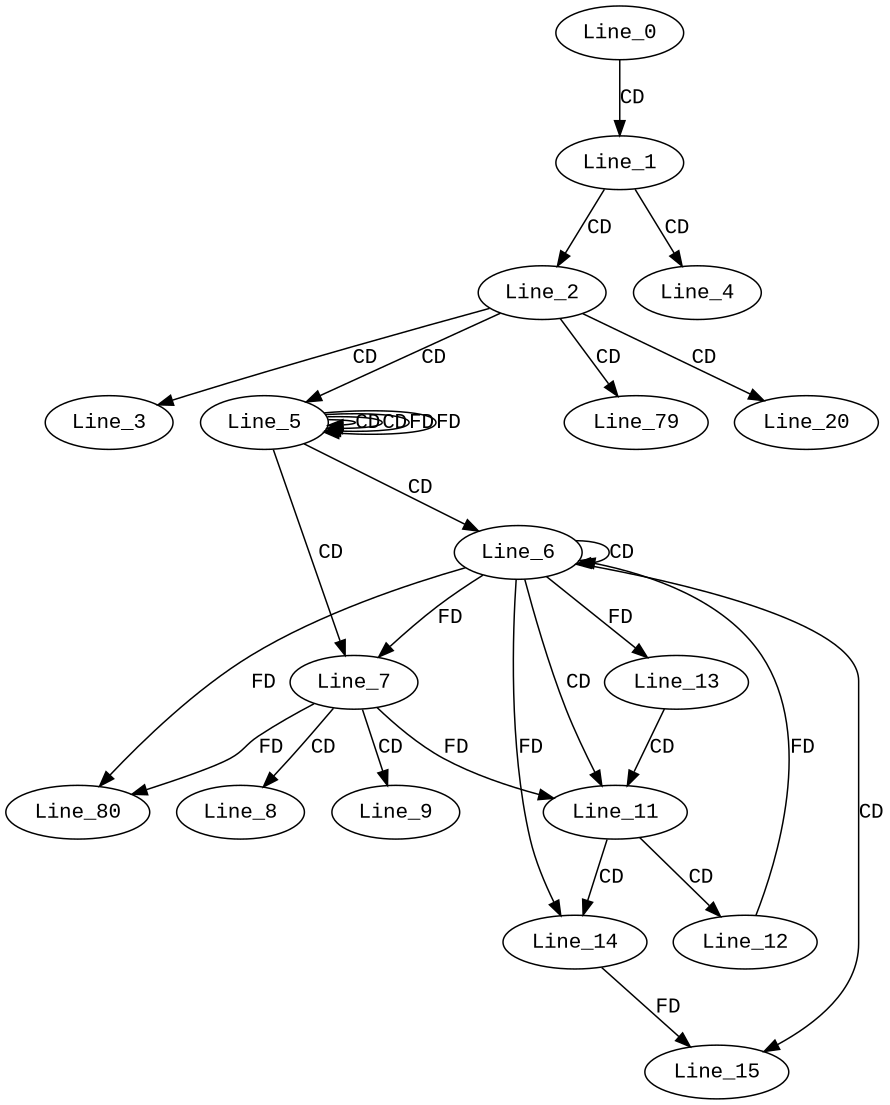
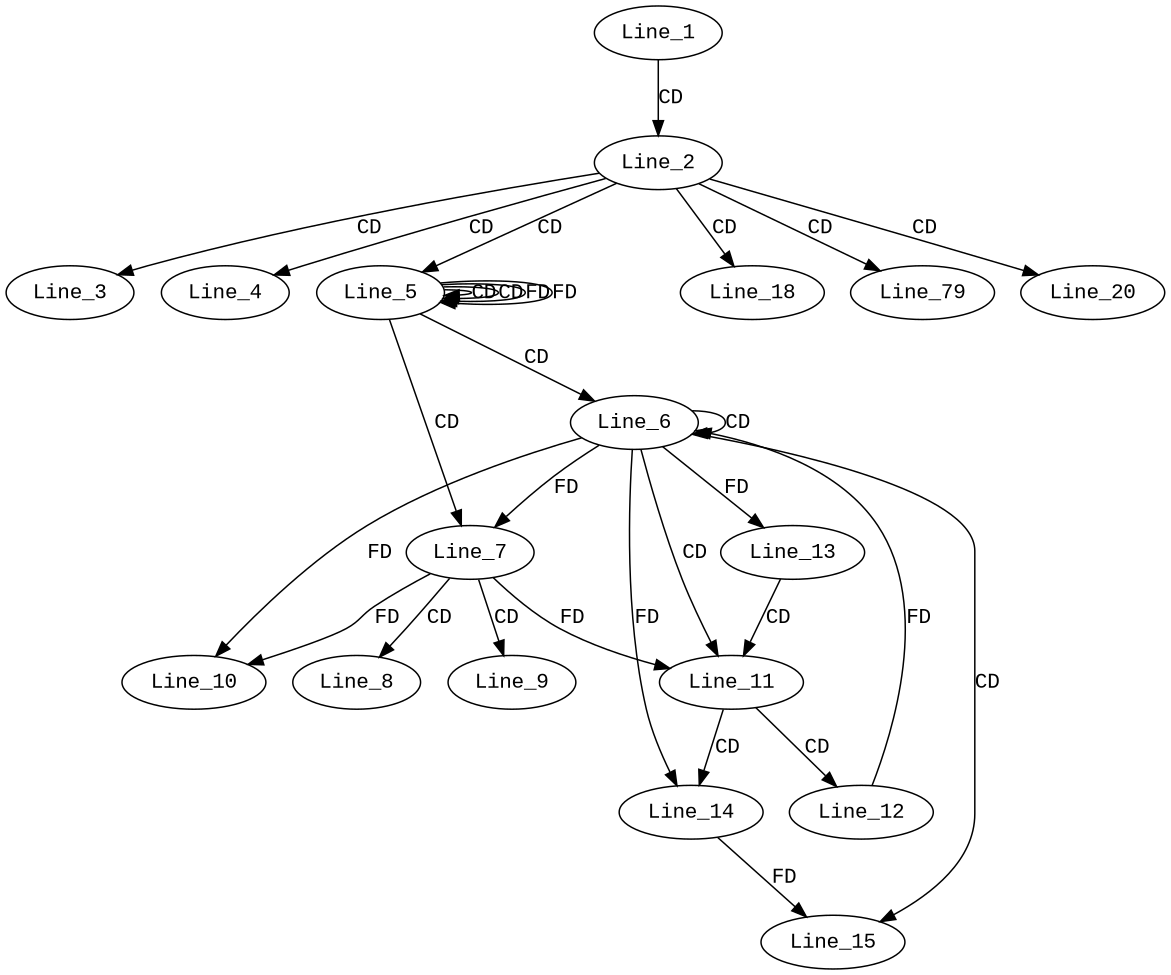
(620, 33) -> none
(655, 221) -> (447, 223)
none -> (752, 293)
(78, 812) -> (194, 682)
